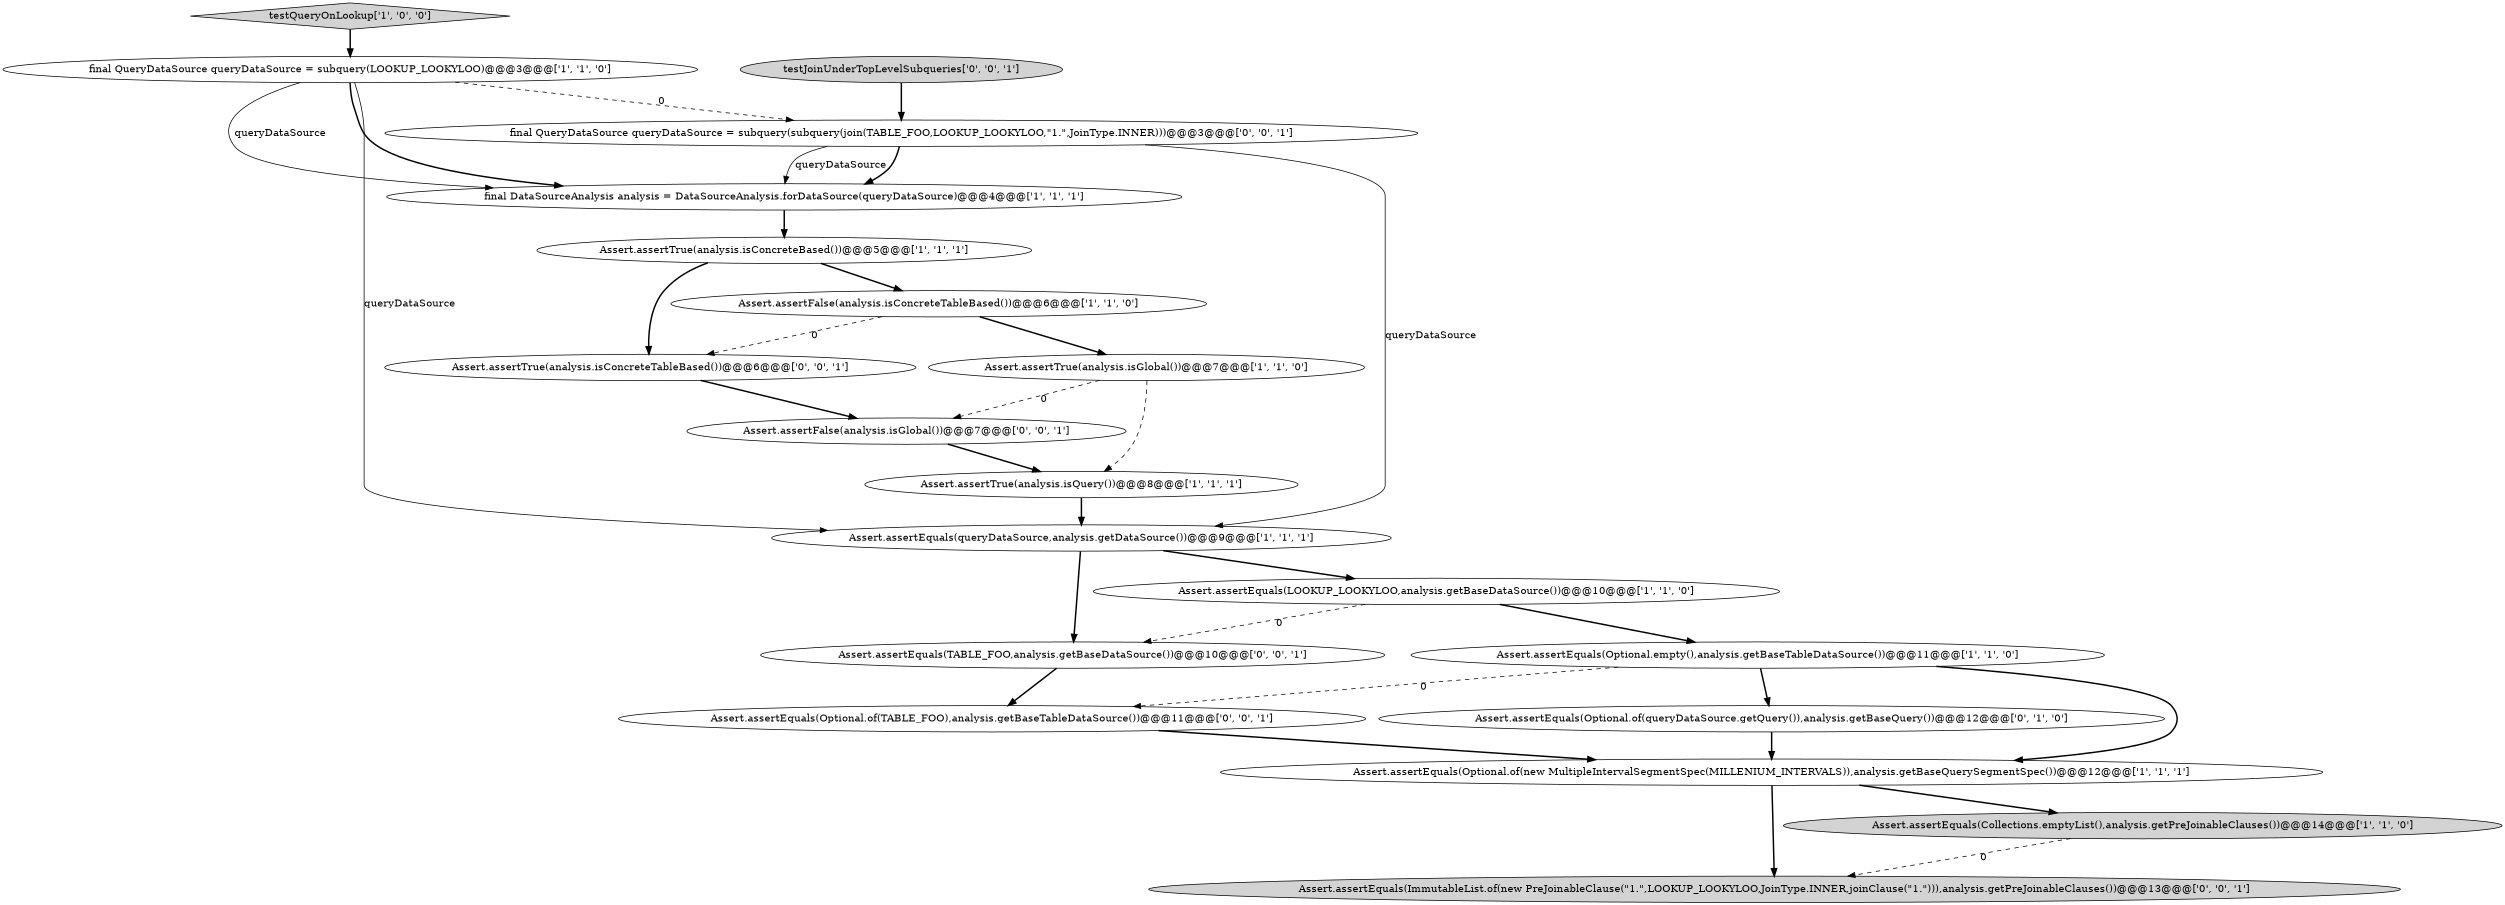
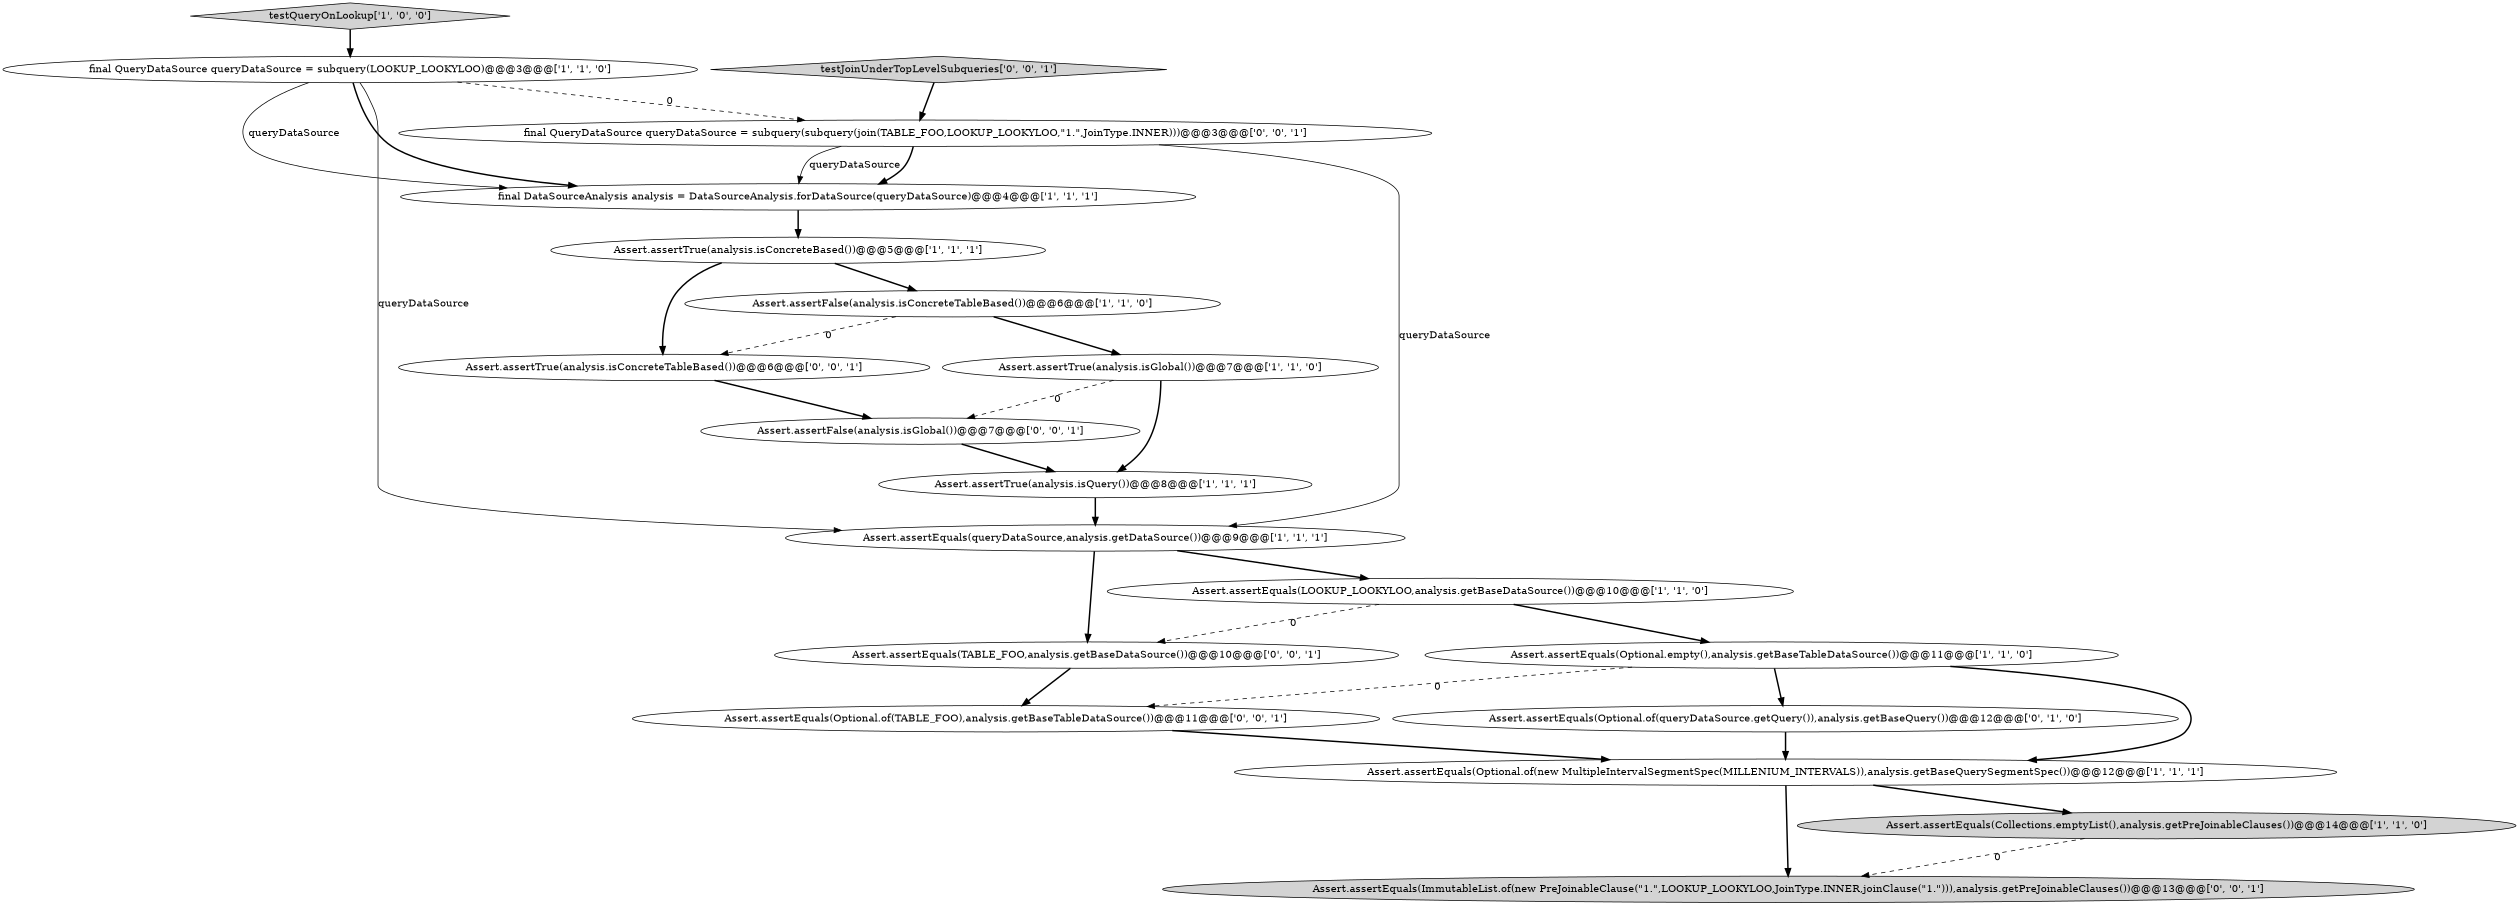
(901, 70) -> (939, 70)
(1140, 429) -> (1154, 429)
